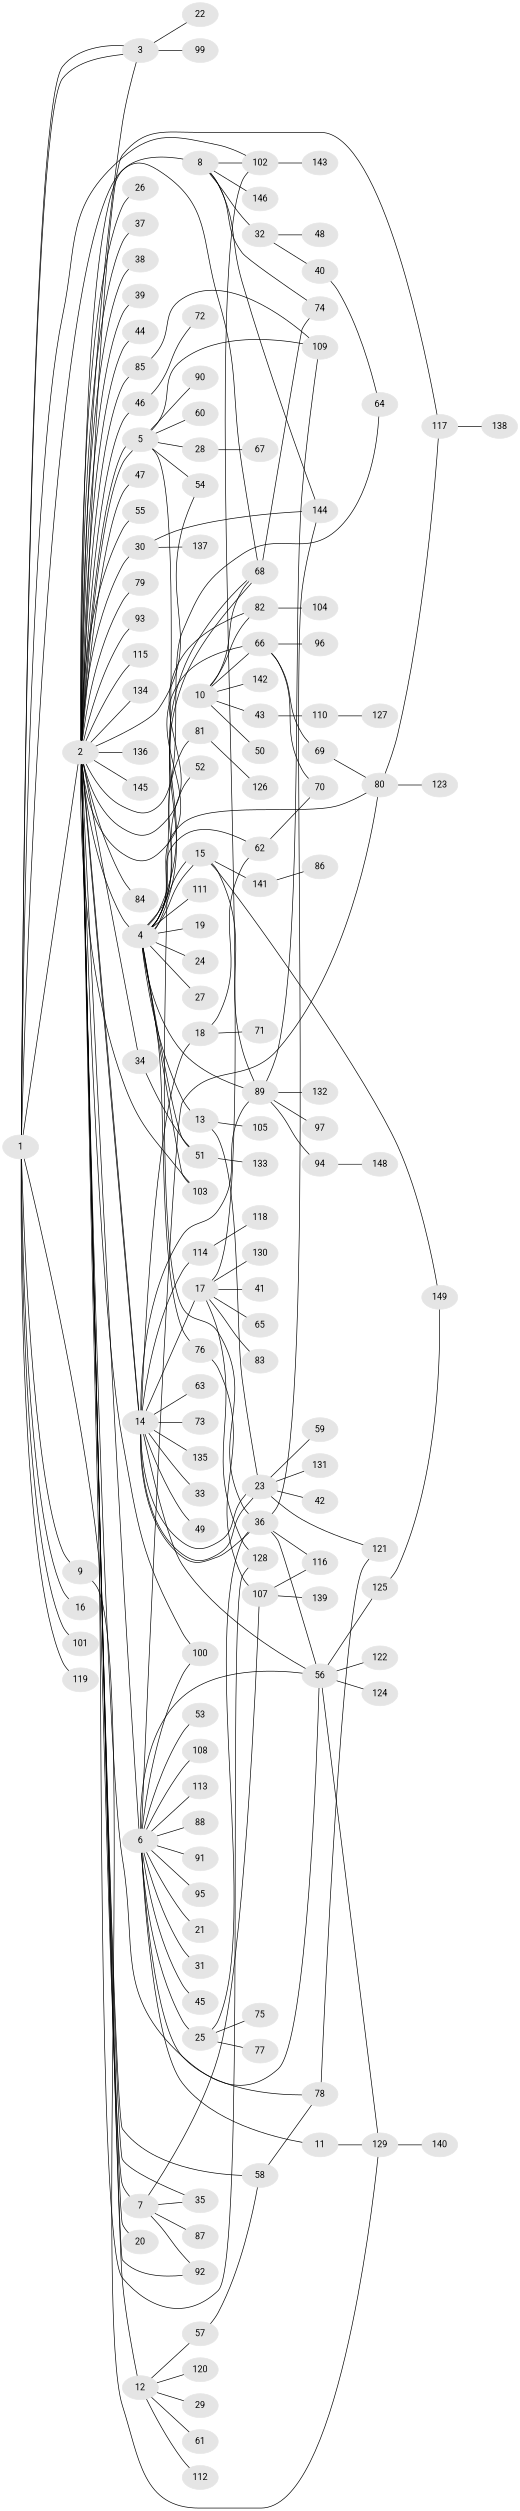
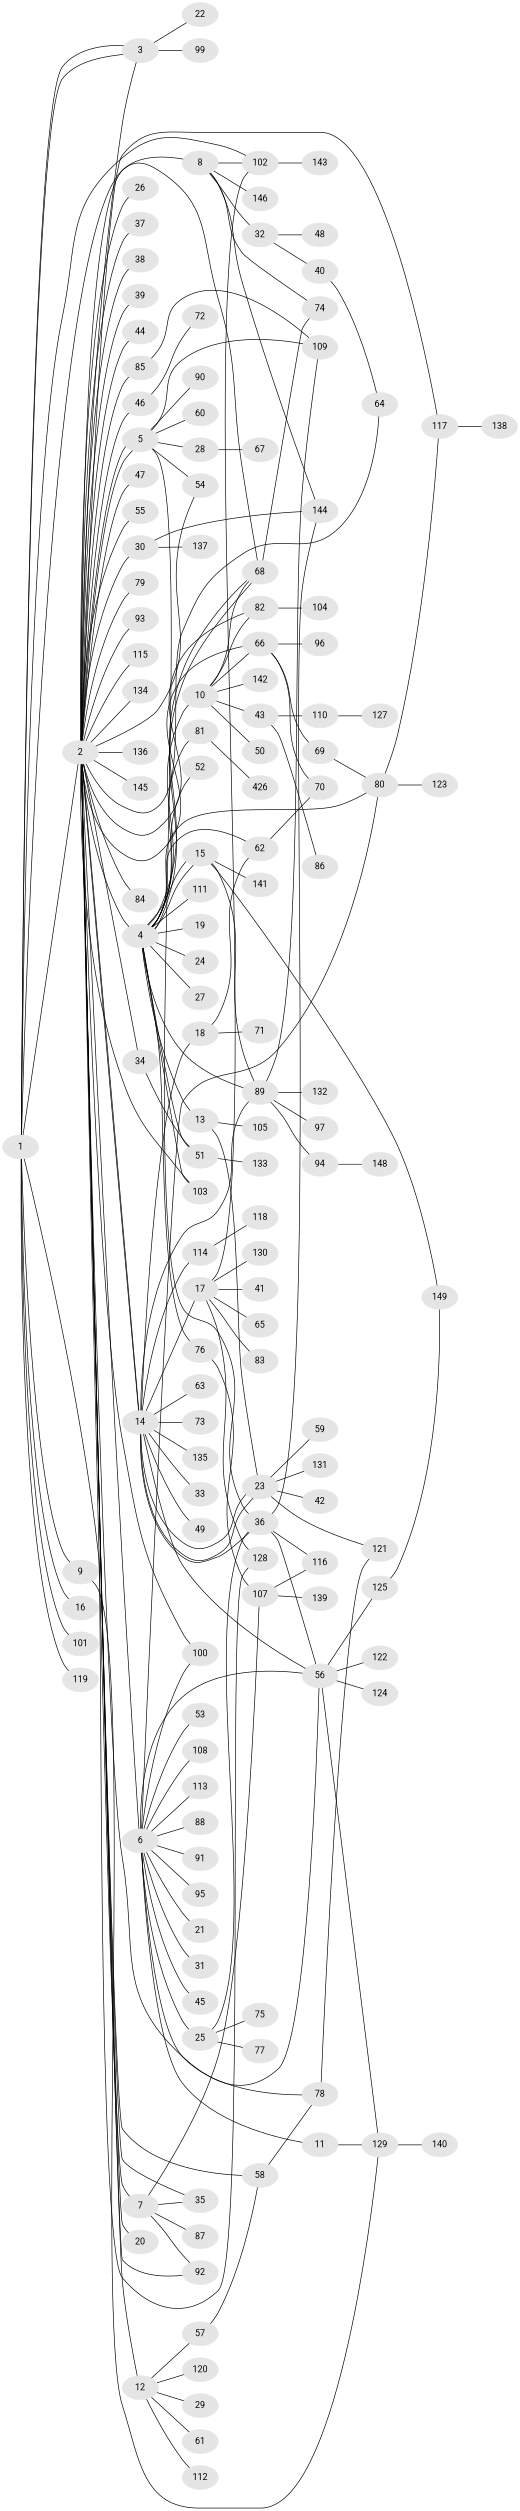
(260, 788) -> (260, 788)
none -> (170, 816)
(290, 876) -> (292, 772)
